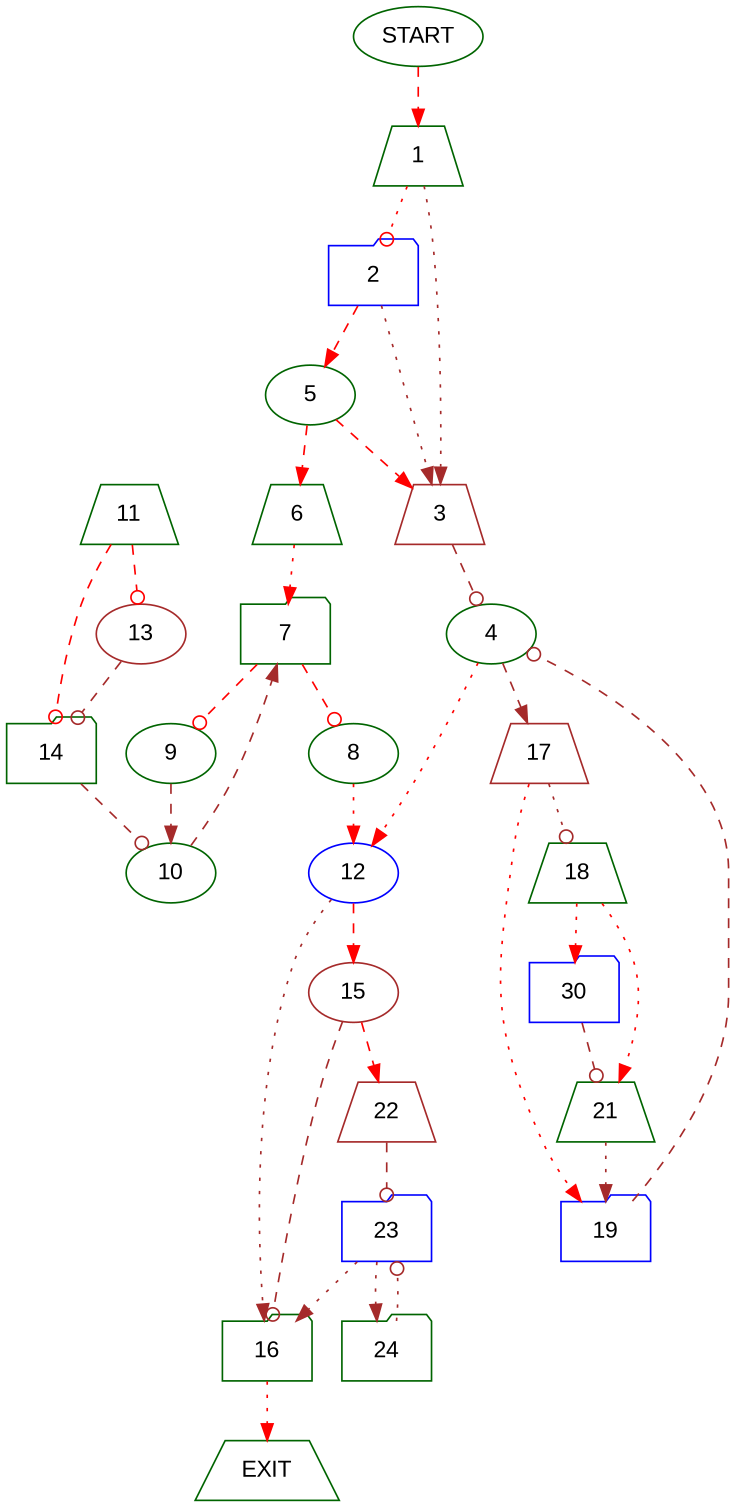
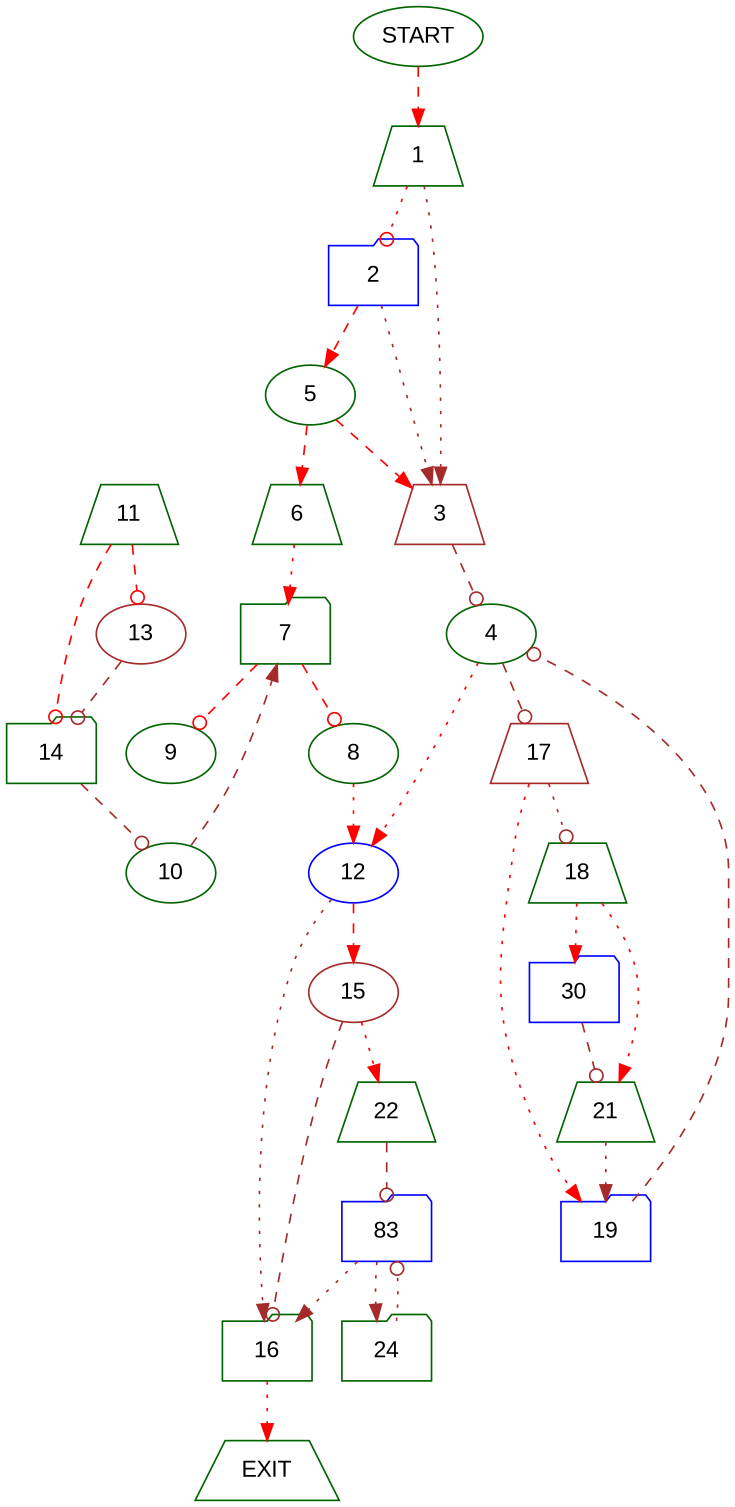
(512, 687) -> (512, 687)
(171, 805) -> none
(368, 1044) -> (368, 1044)
(387, 1112) -> (387, 1112)
(387, 1232) -> (387, 1232)
